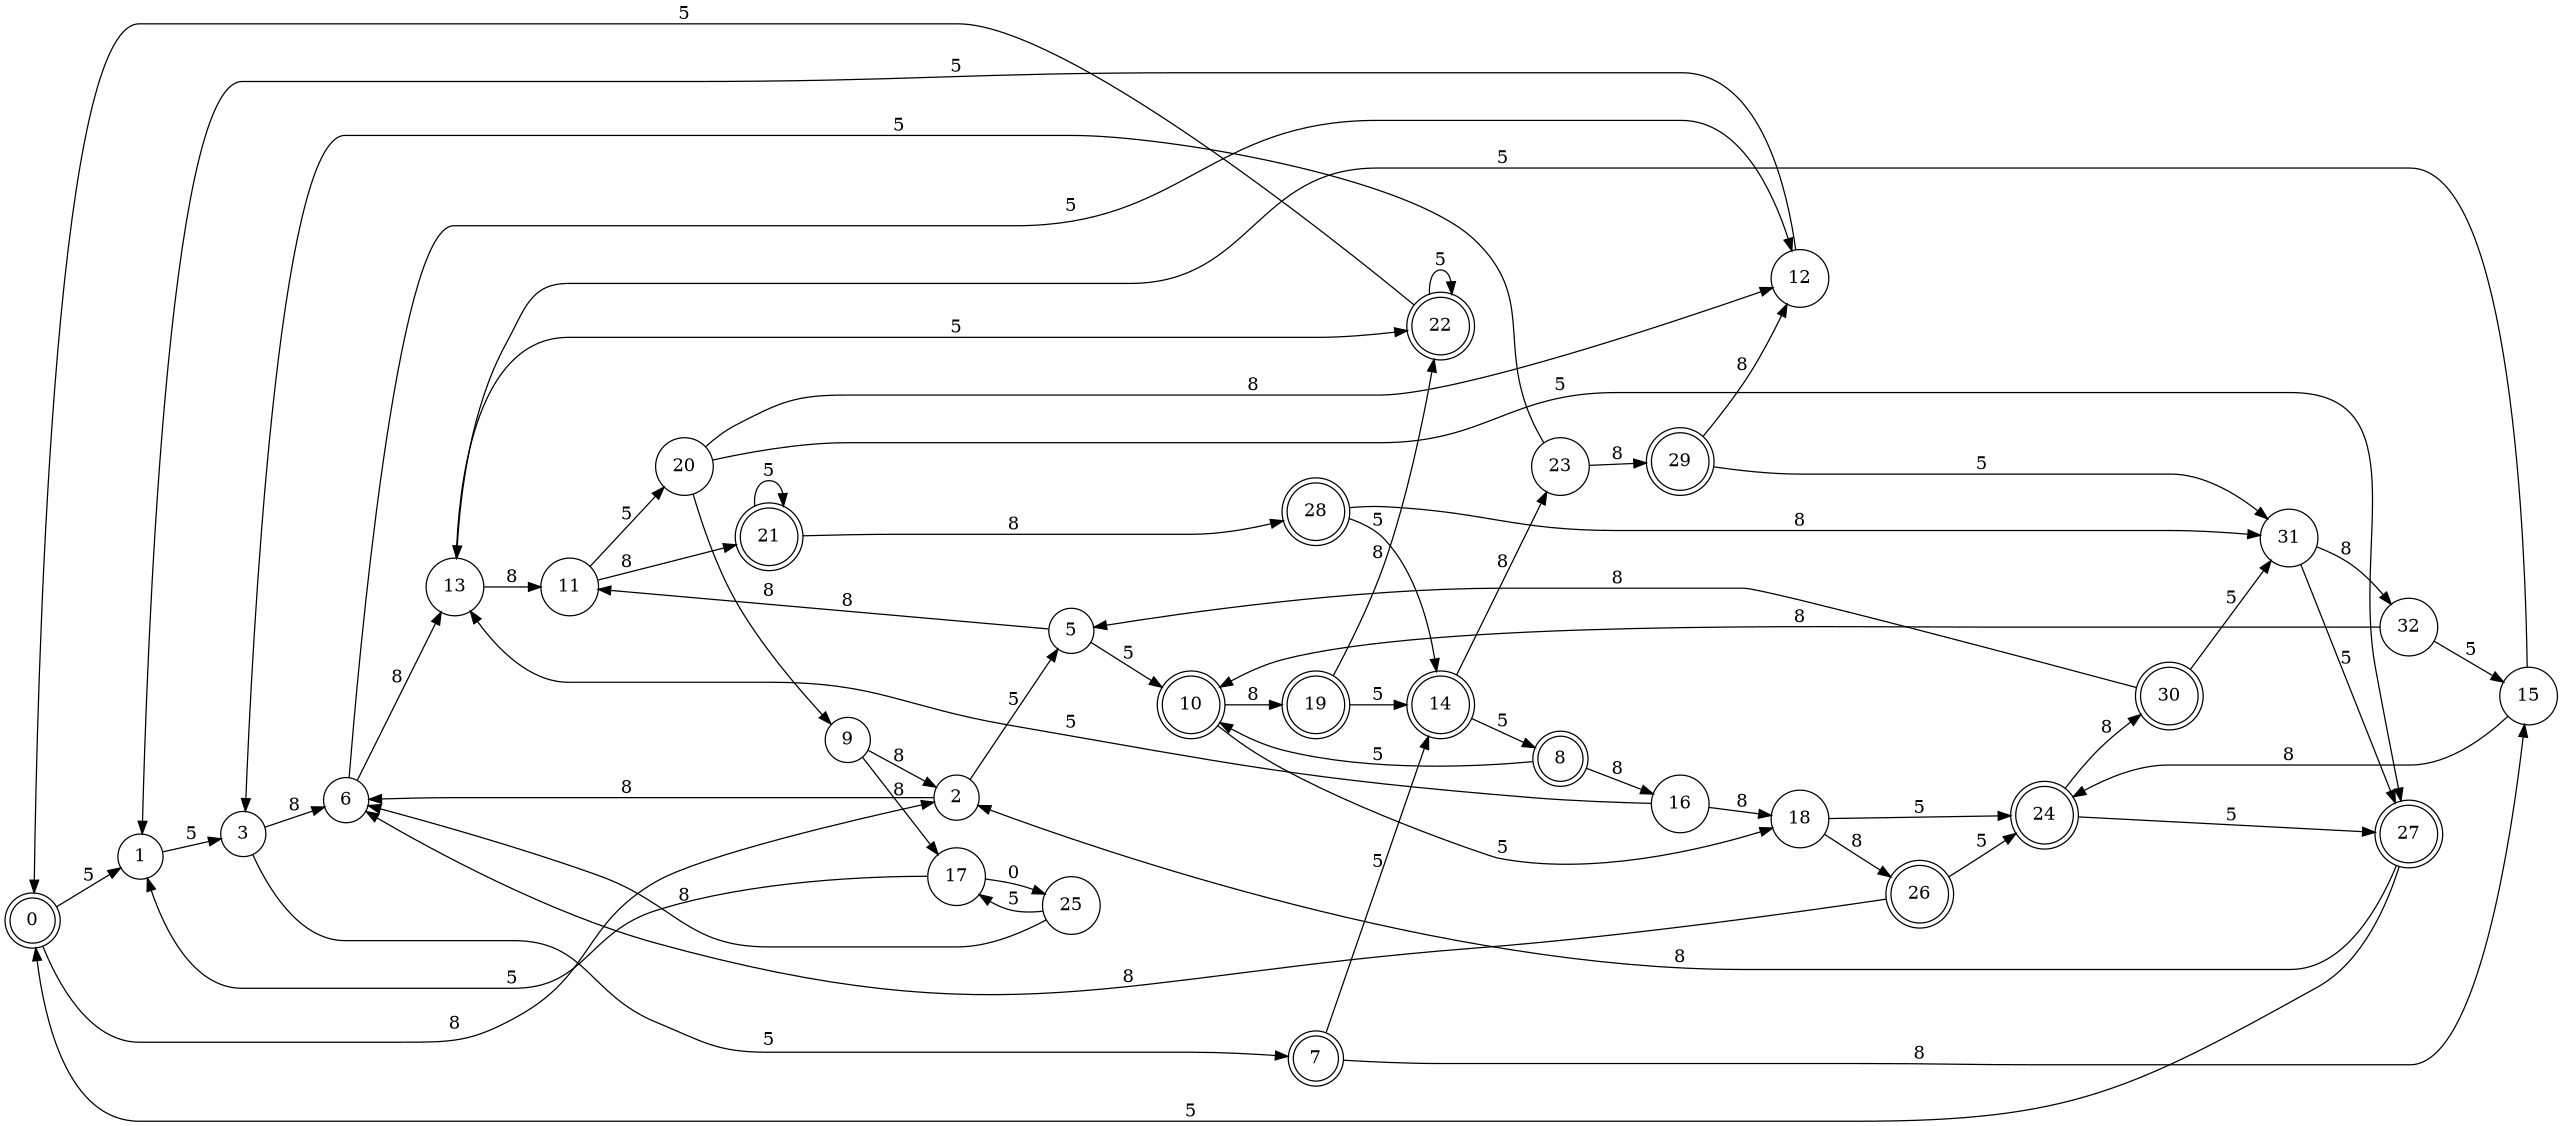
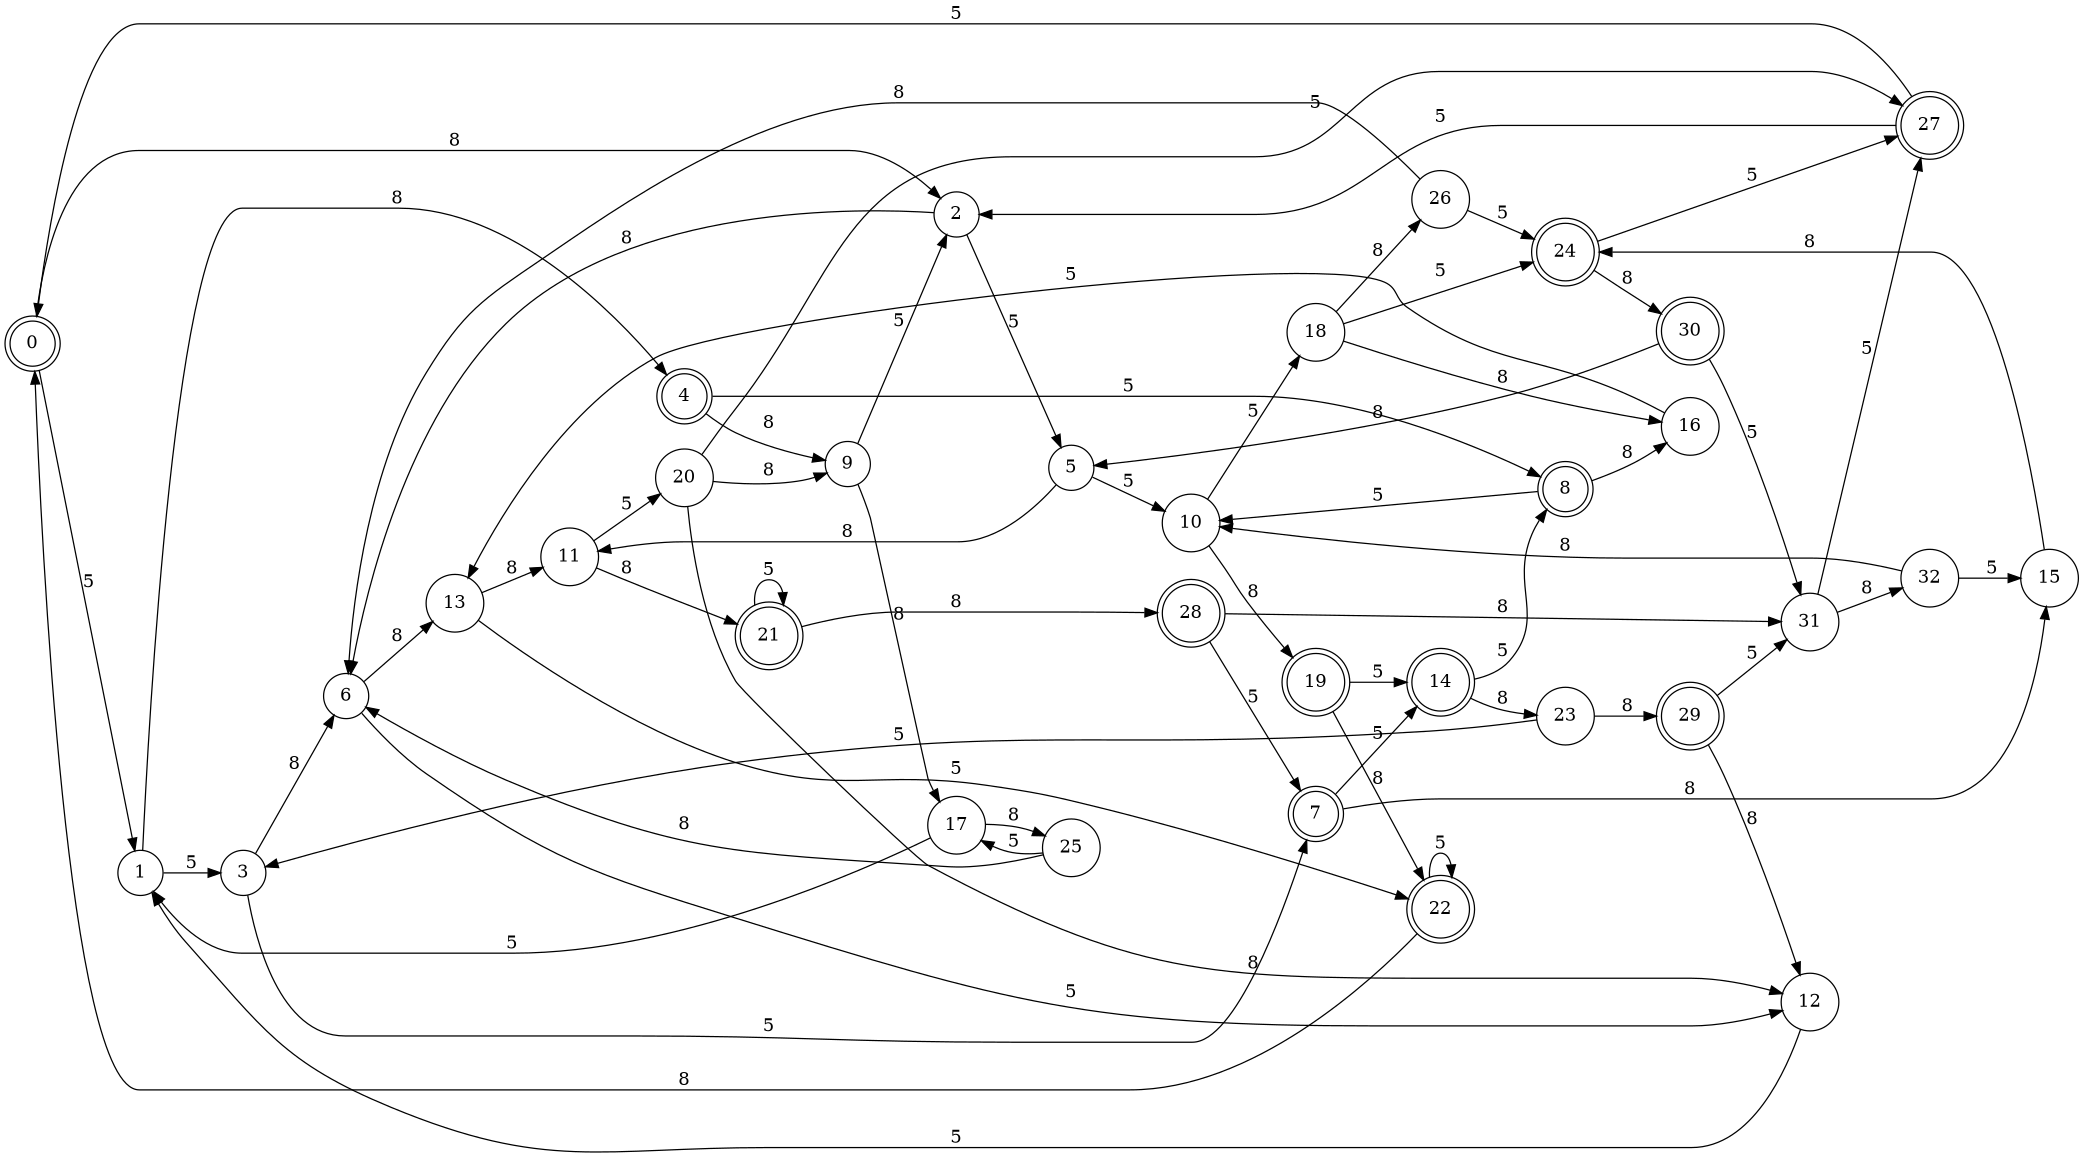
(684, 14) -> (684, 1080)
(1588, 168) -> none
none -> (684, 396)
(1409, 576) -> (1252, 711)
(1191, 705) -> (1191, 523)
(899, 757) -> (899, 322)
(1734, 811) -> (1495, 387)
(1014, 874) -> (1014, 816)
(1920, 894) -> (1441, 199)
(1680, 958) -> (1441, 117)
